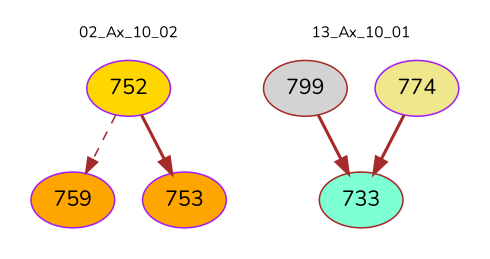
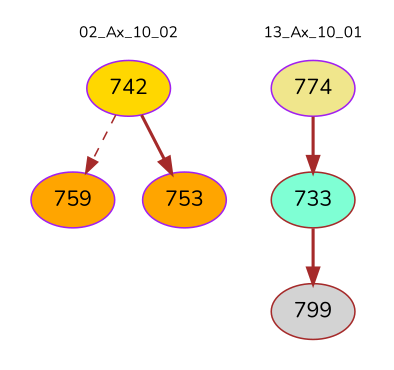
(129, 88) -> (129, 88)
(330, 137) -> (313, 248)
